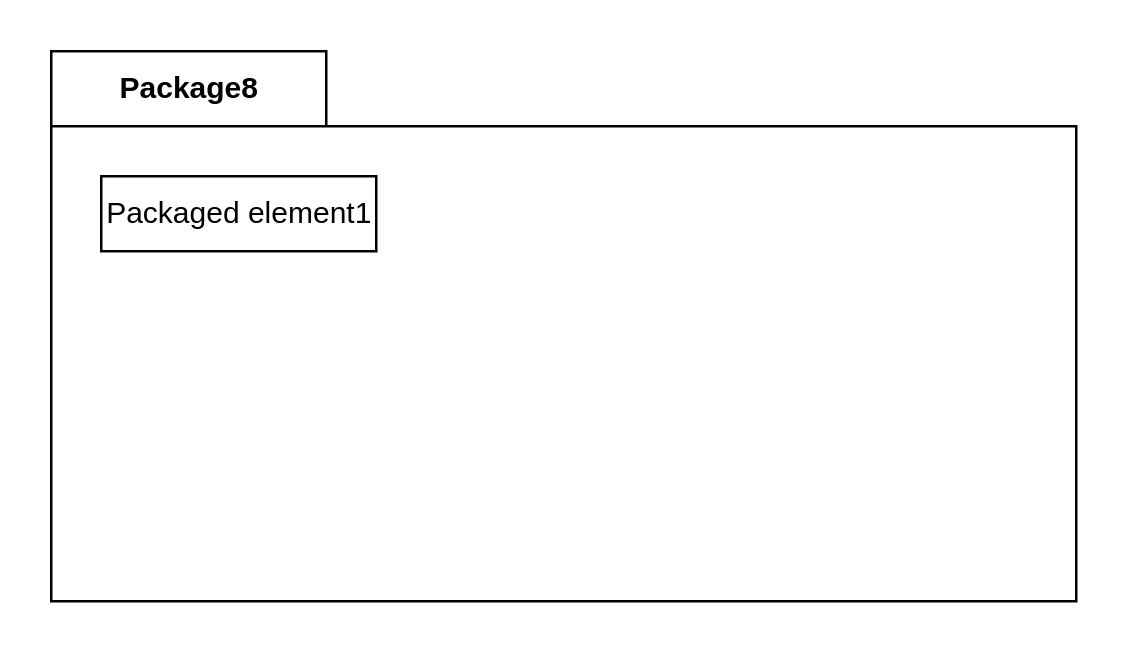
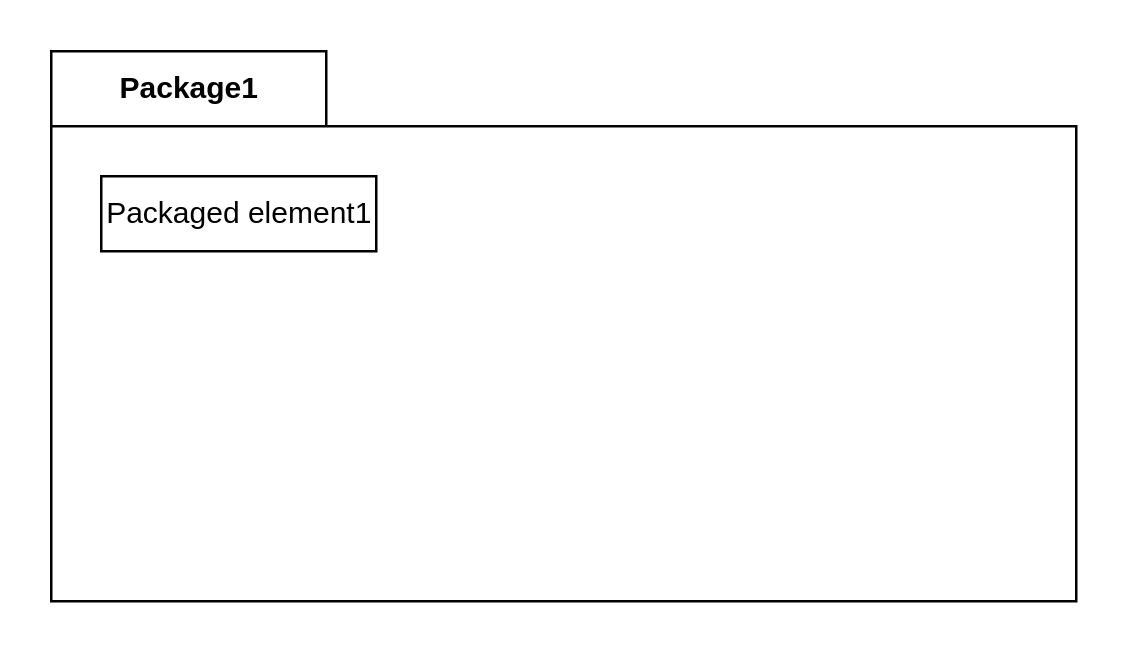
(190, 89) -> (190, 89)
